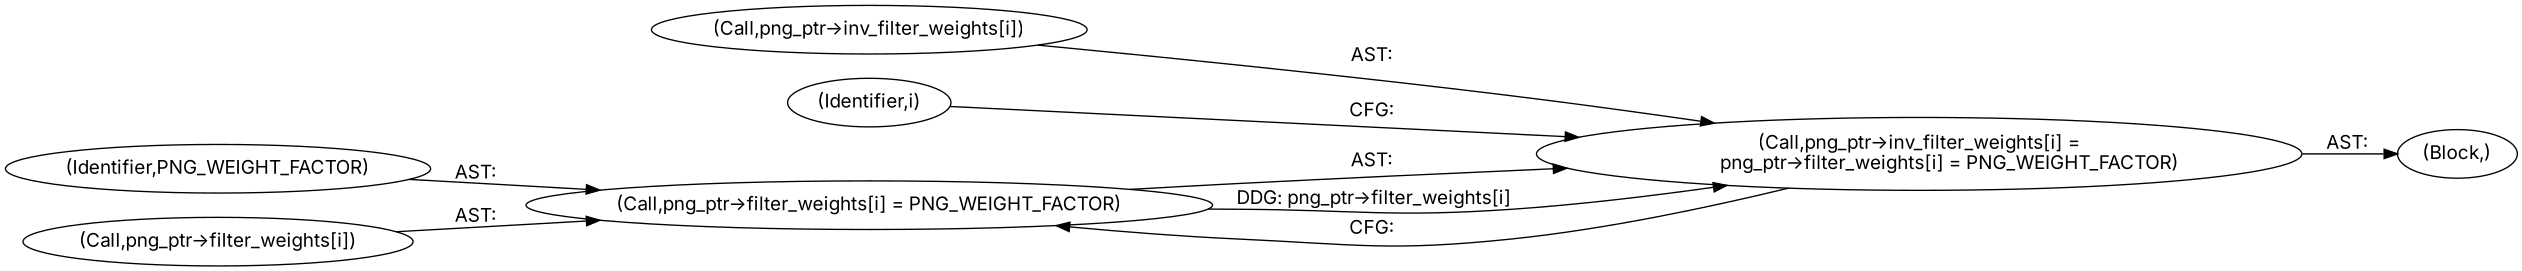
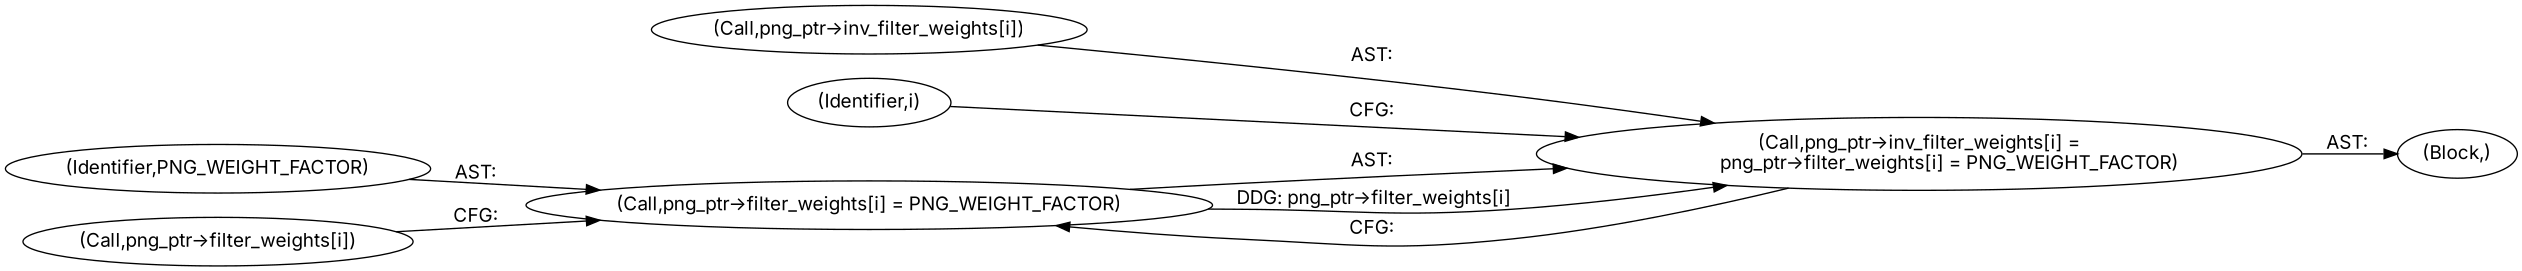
(478, 217) -> (478, 217)
